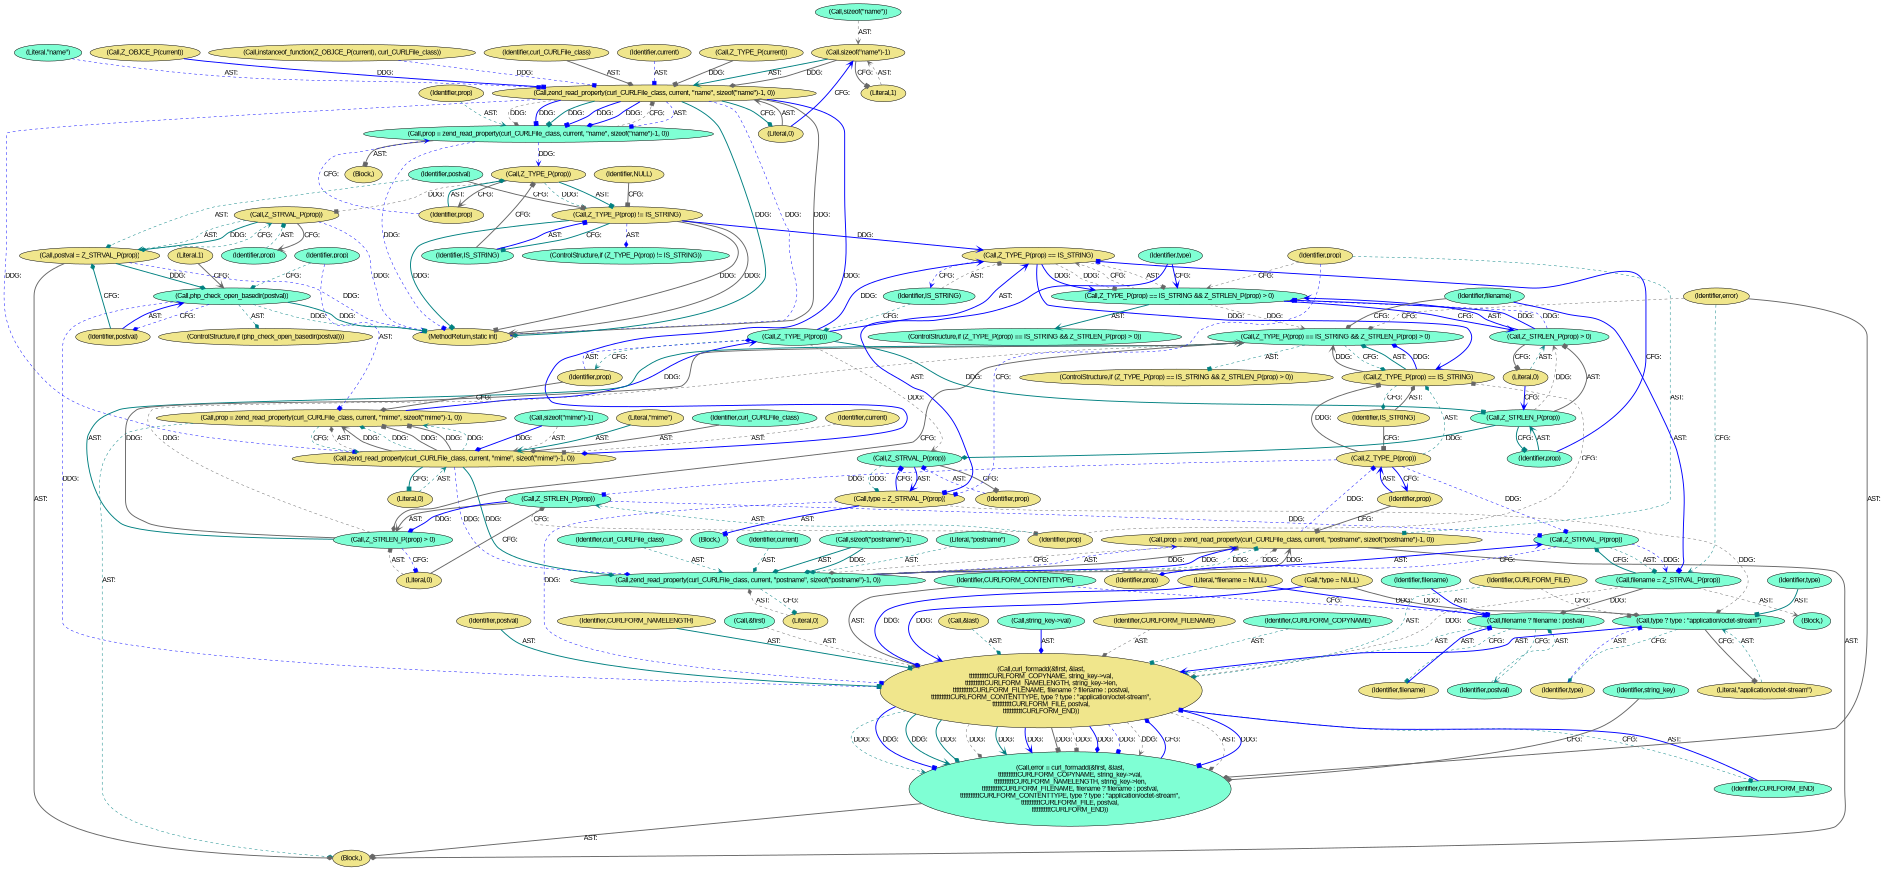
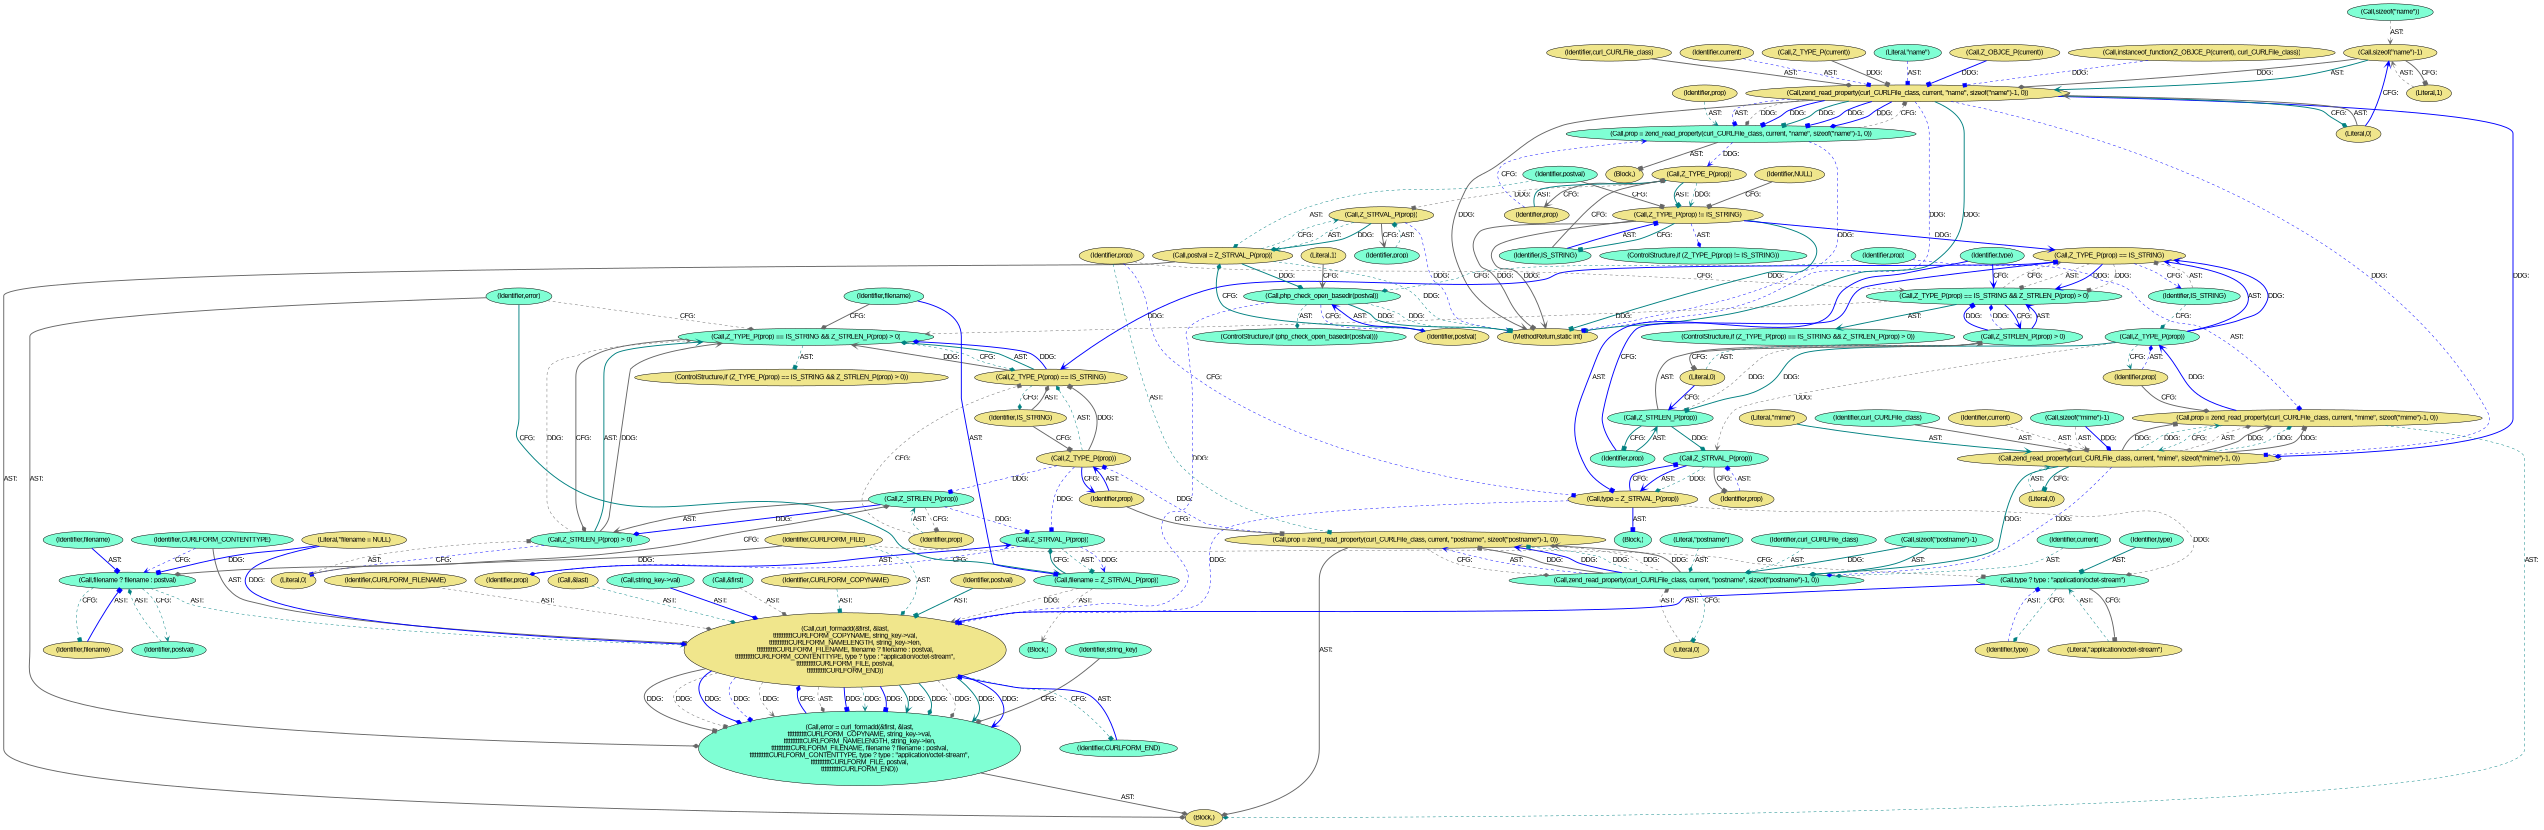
(280, 282) -> (1378, 279)
(1716, 296) -> (519, 296)
(266, 337) -> (1299, 337)
(1715, 442) -> (716, 504)
(1332, 581) -> none
(1605, 600) -> (587, 559)
(637, 621) -> none
(1318, 621) -> (836, 581)
